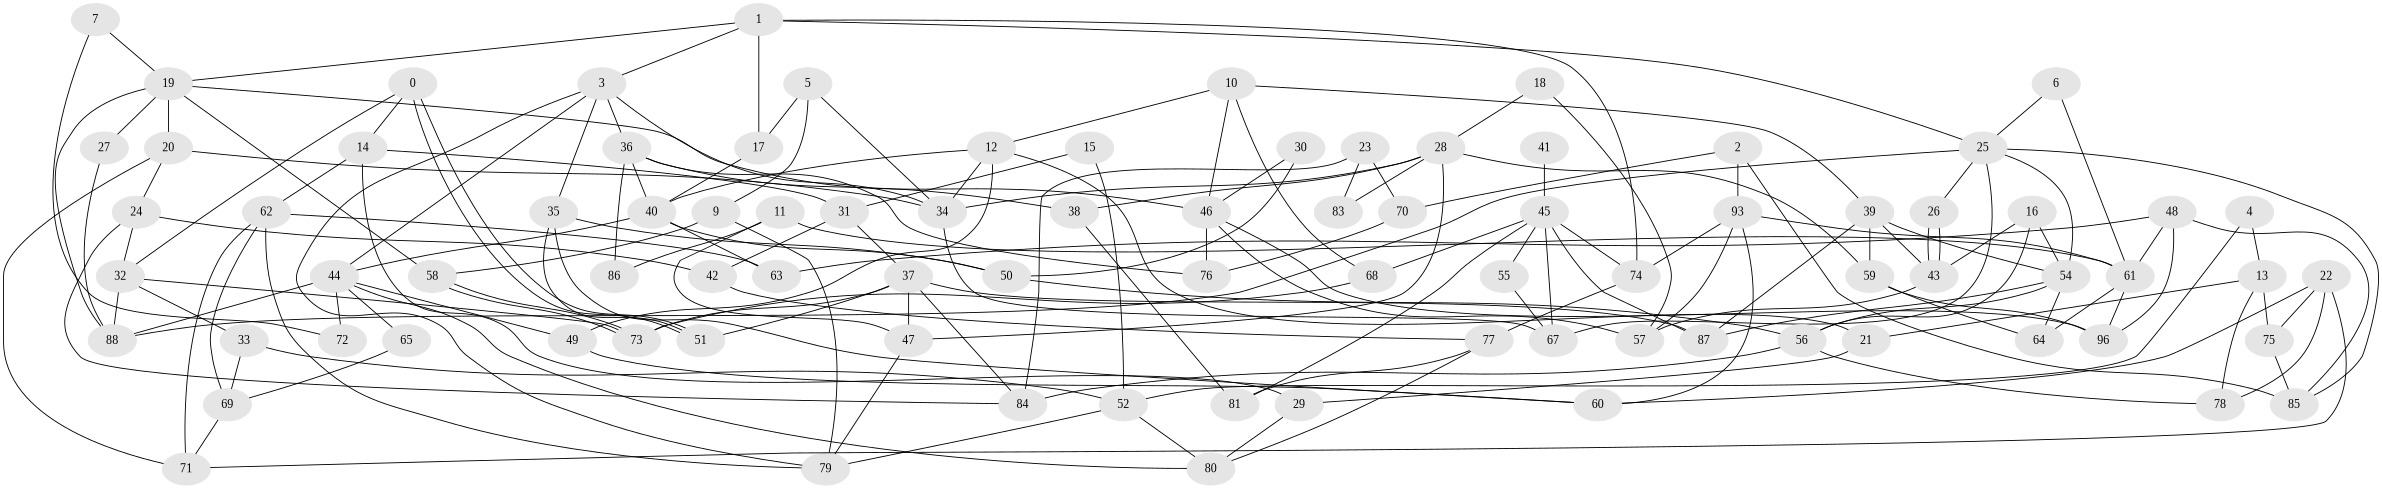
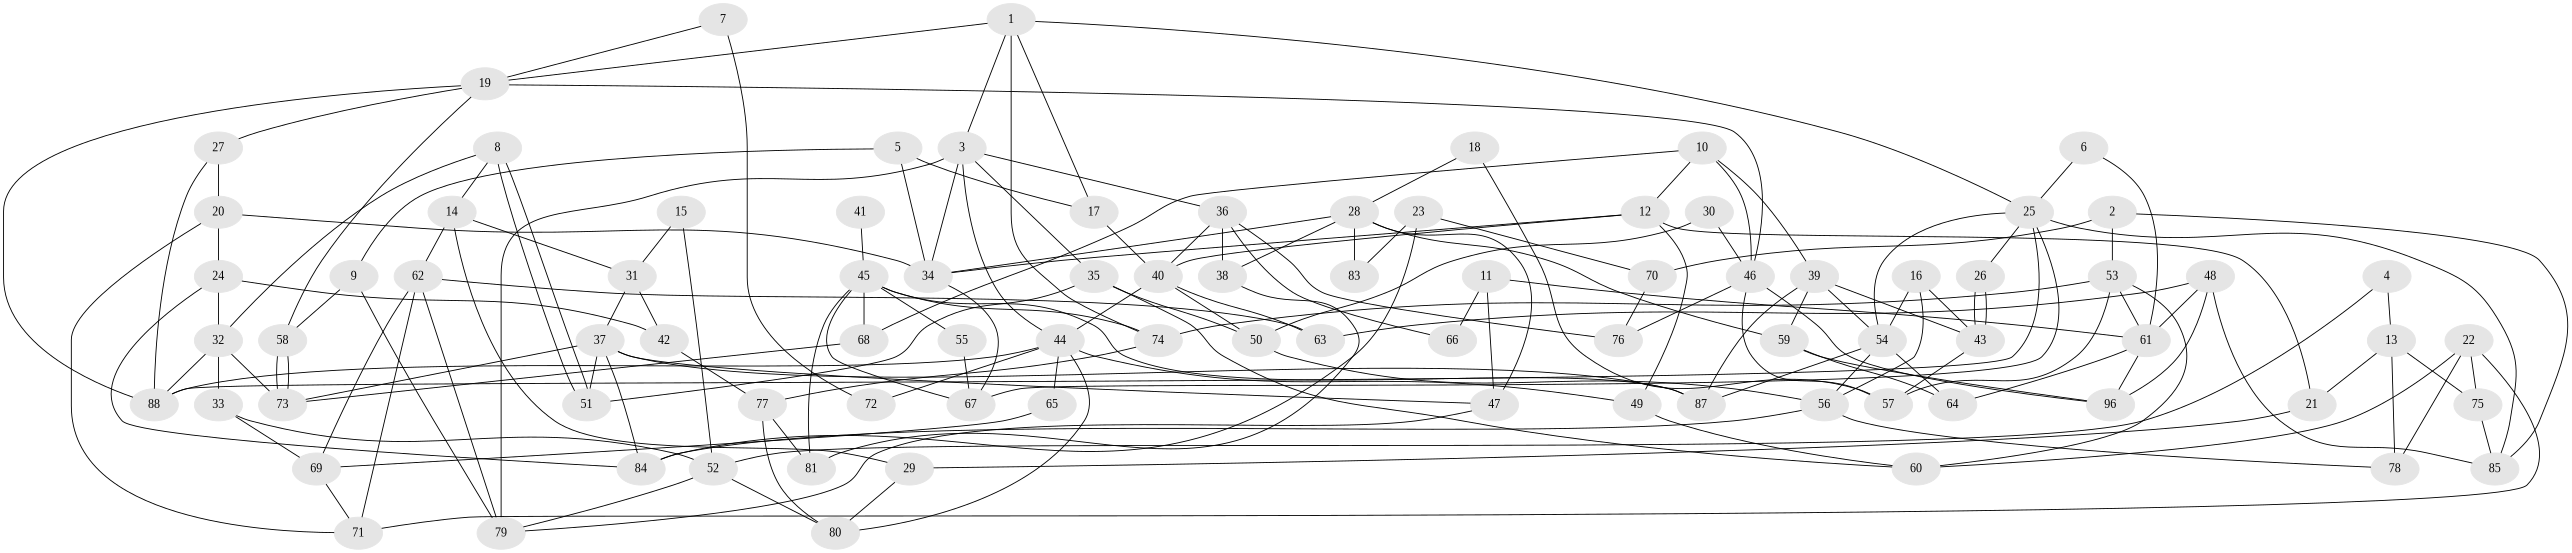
(413, 84) -> (498, 148)
(169, 116) -> (218, 180)
(1738, 212) -> (2112, 276)
(614, 276) -> (1453, 341)
